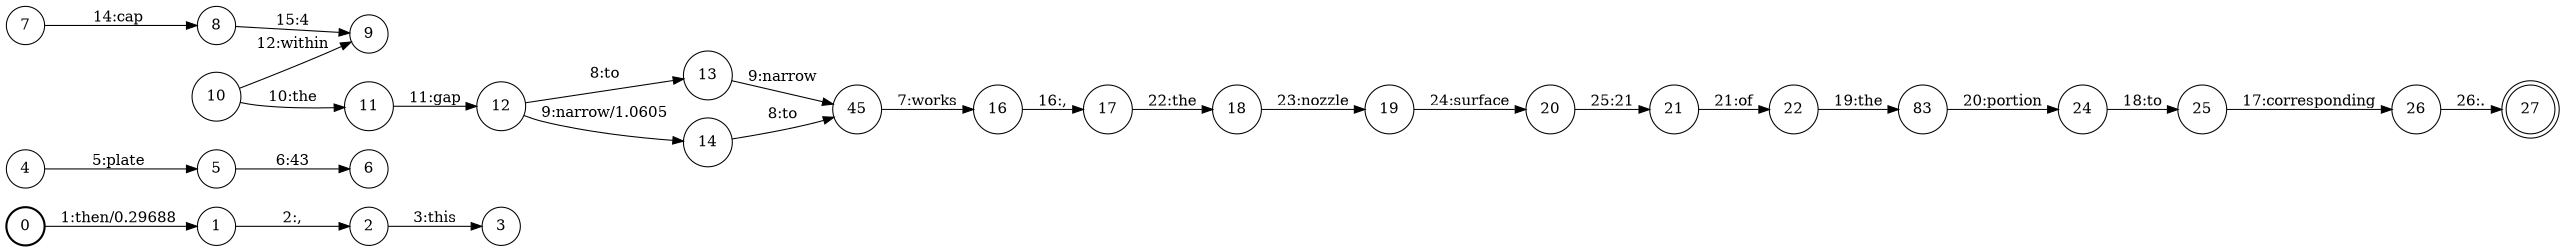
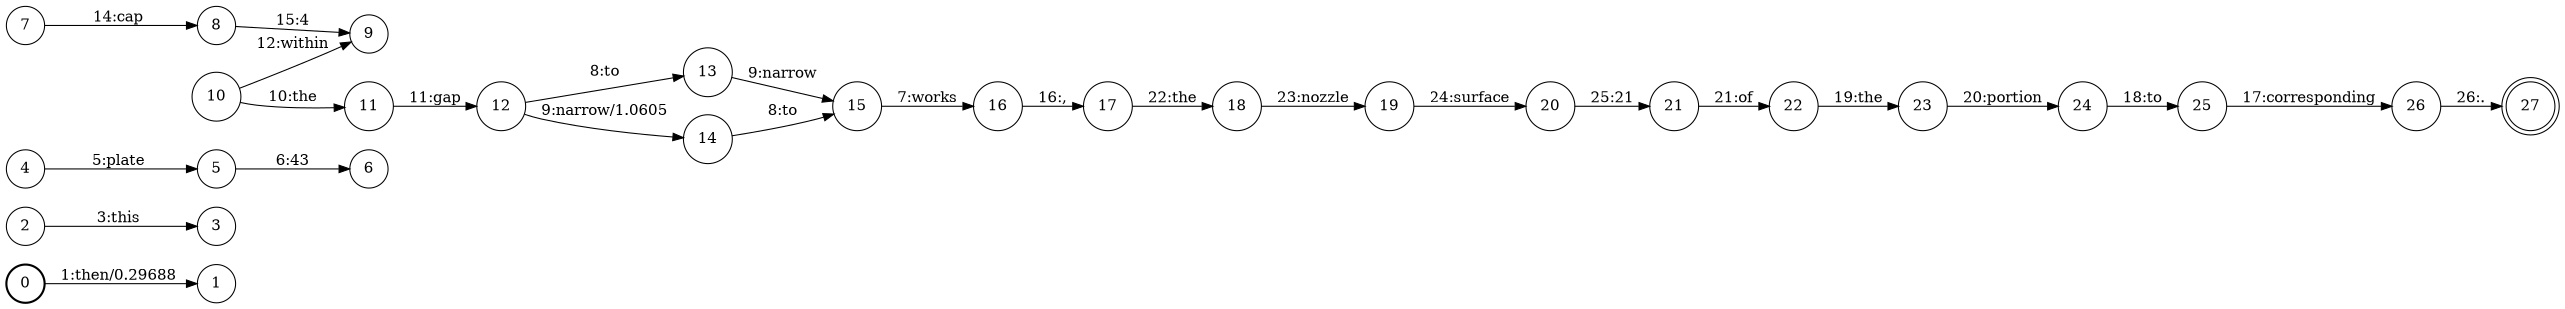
(857, 109) -> (857, 106)
(1923, 109) -> (1923, 106)
(287, 226) -> none
